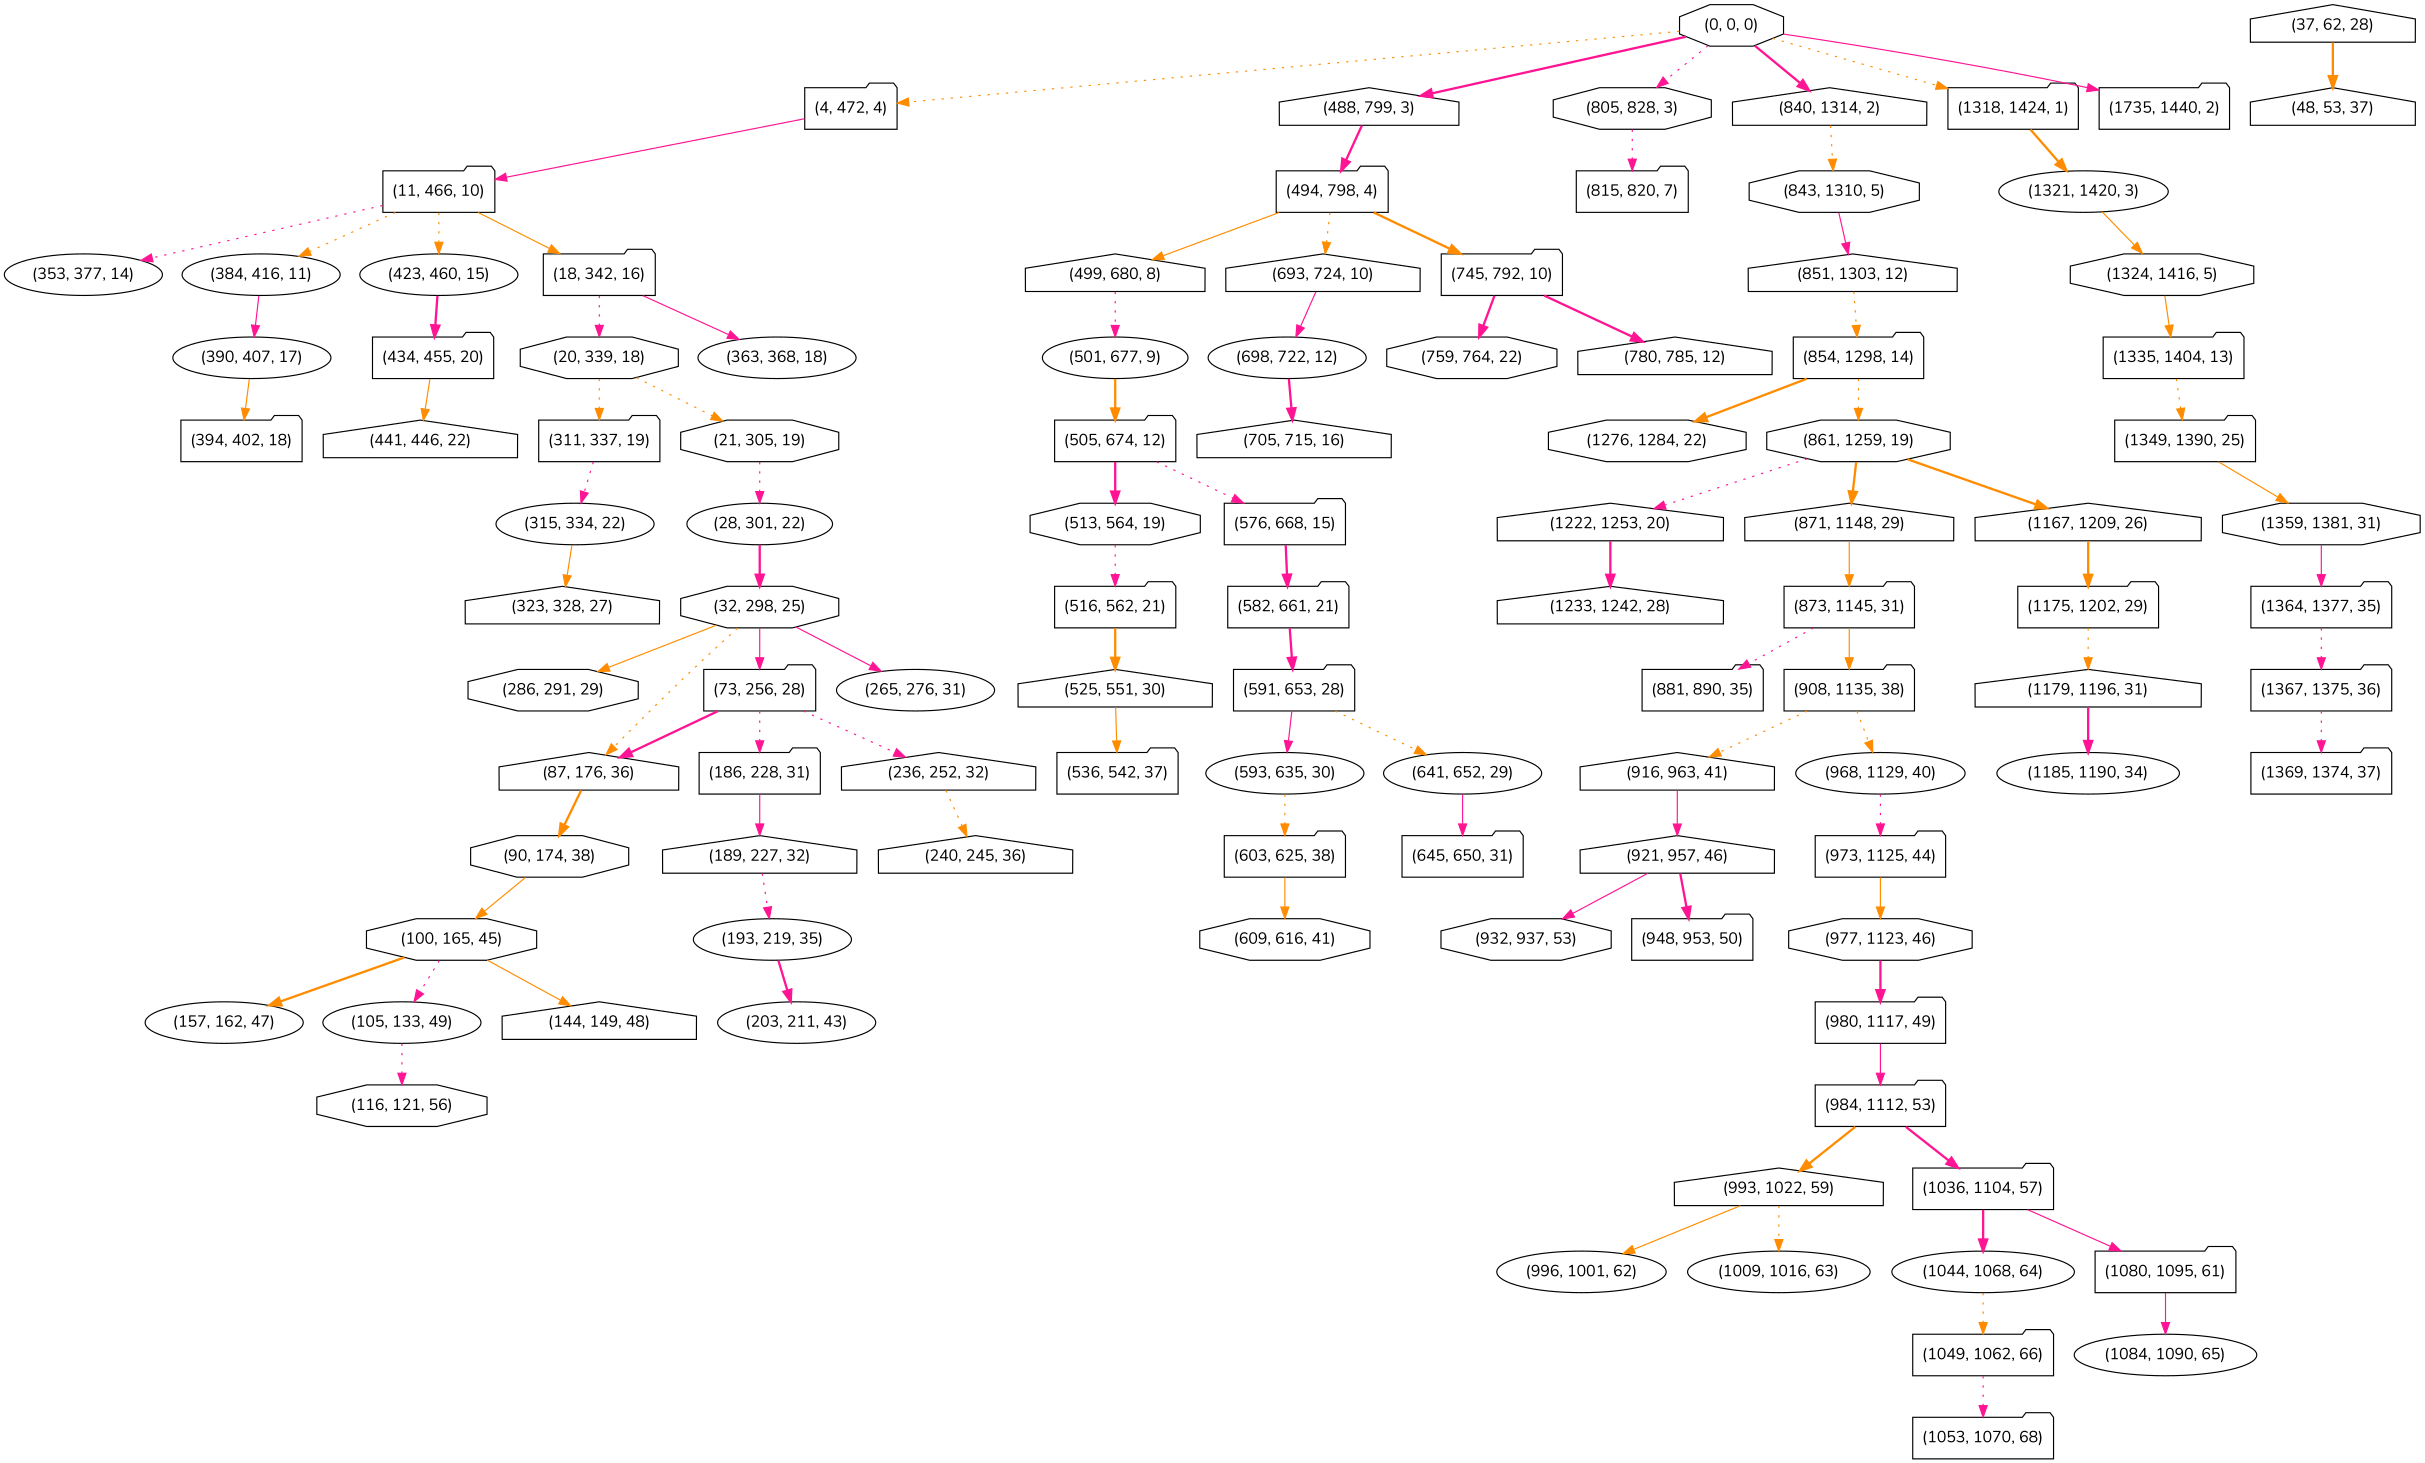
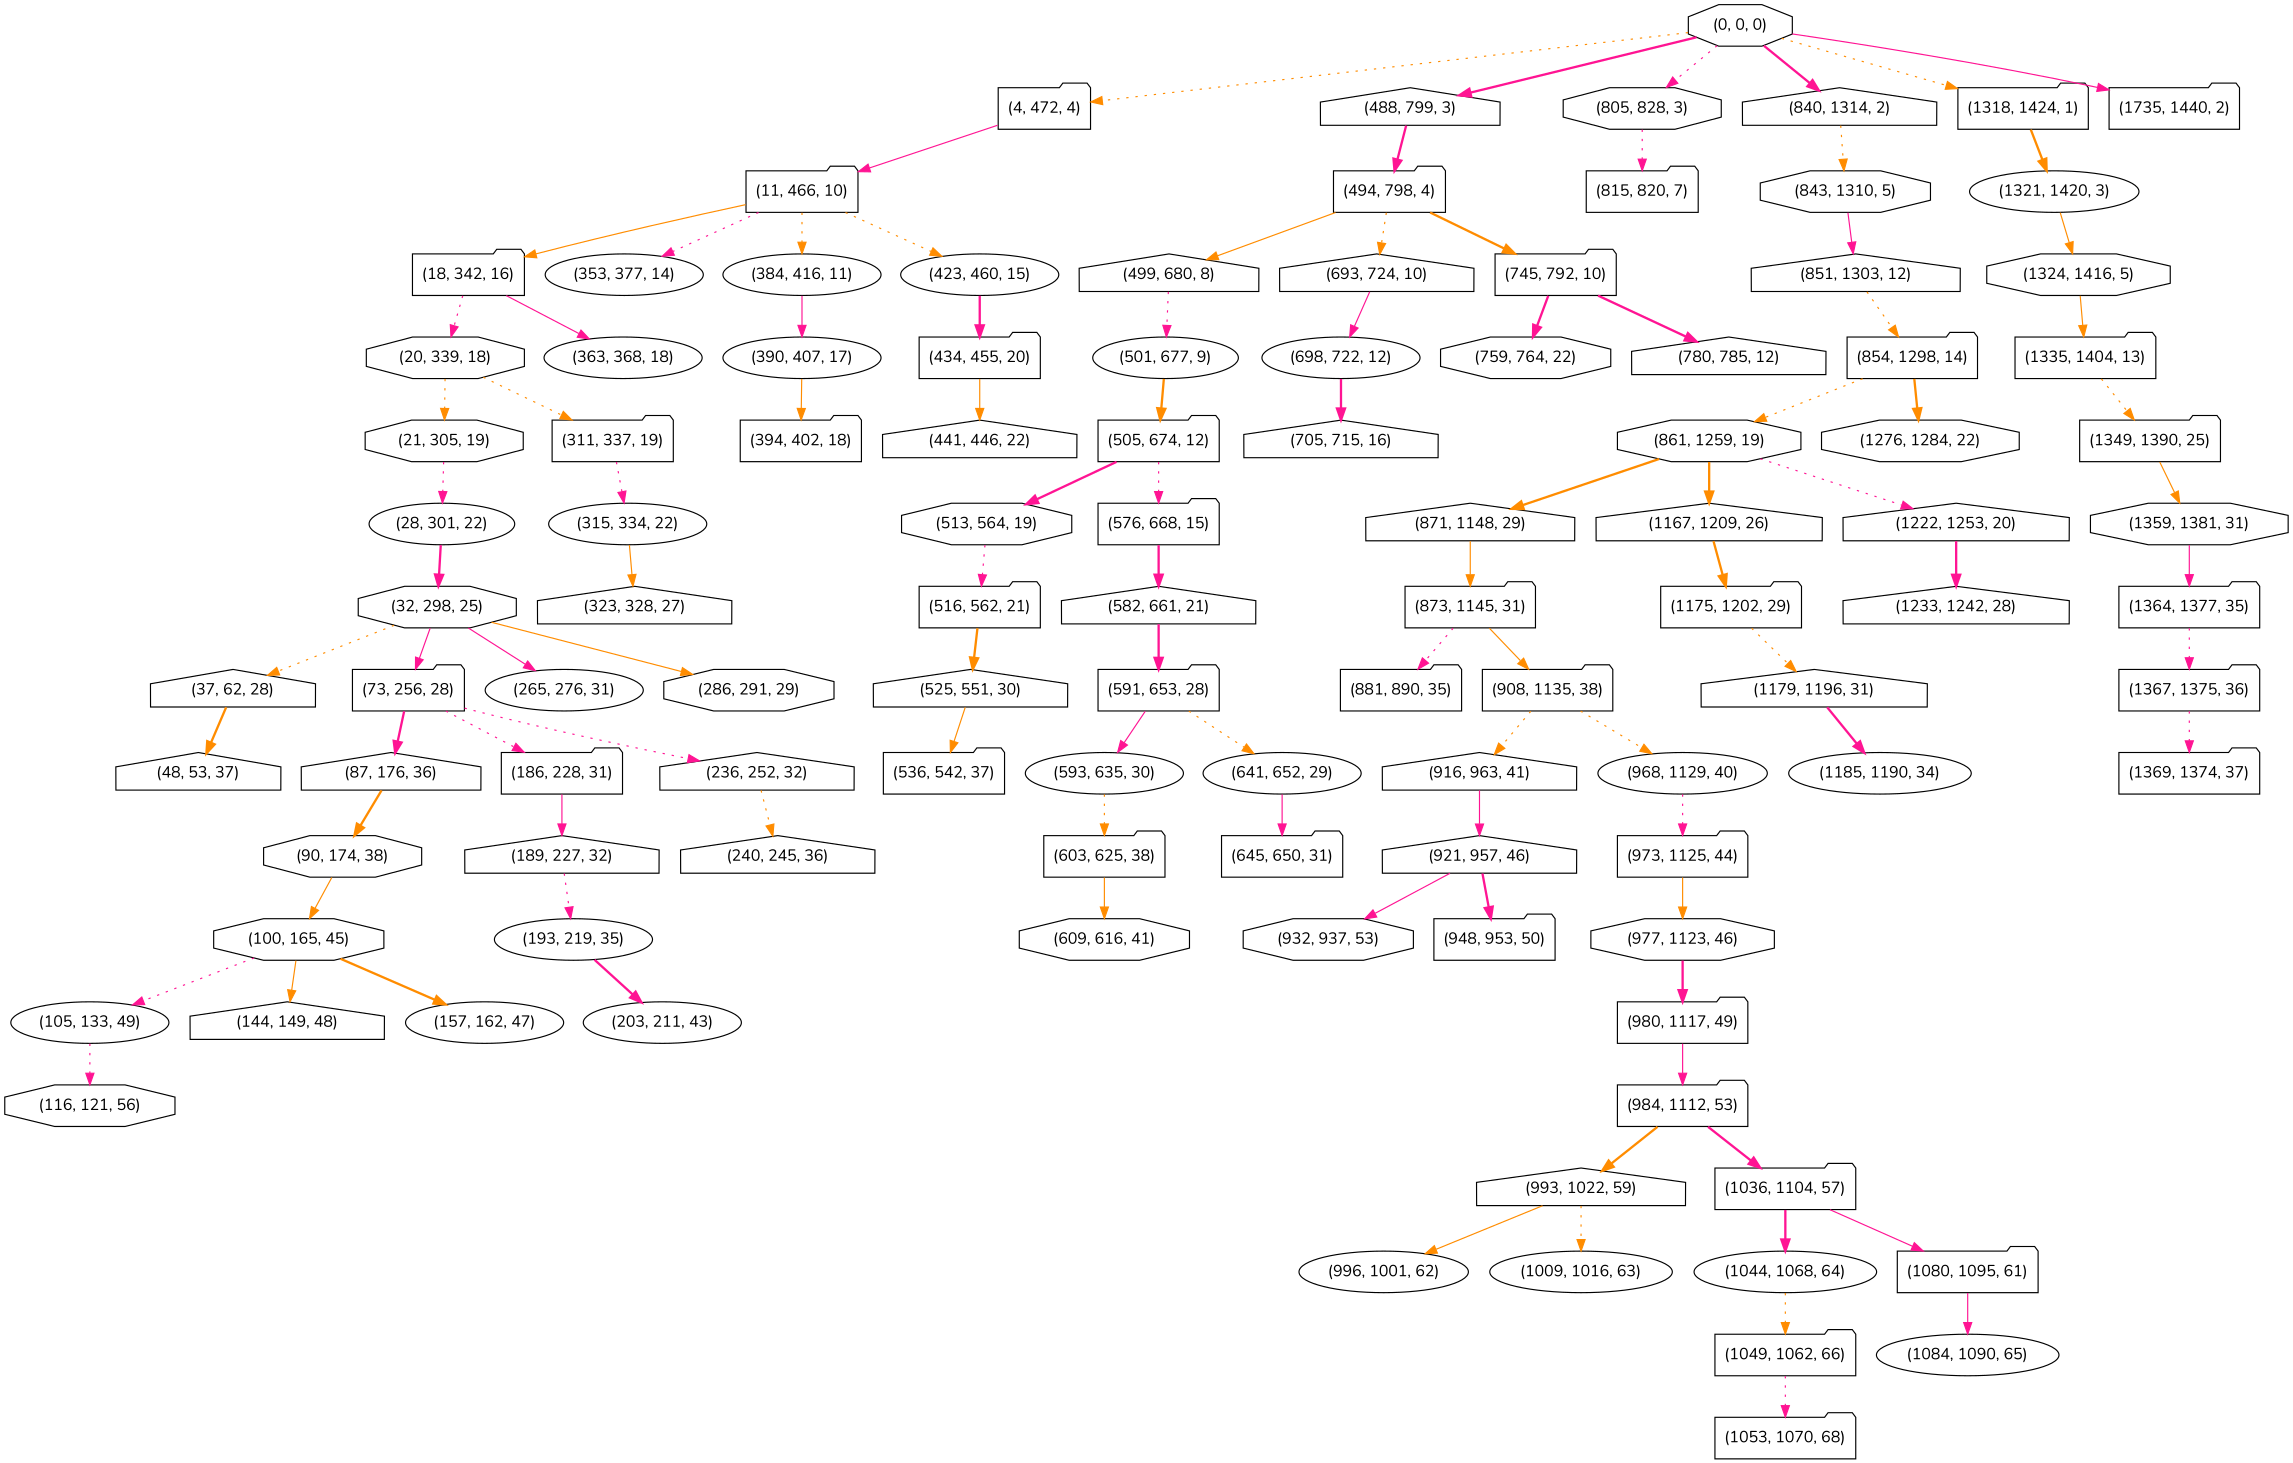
(1288, 607) -> (1159, 607)
(675, 686) -> (336, 648)
